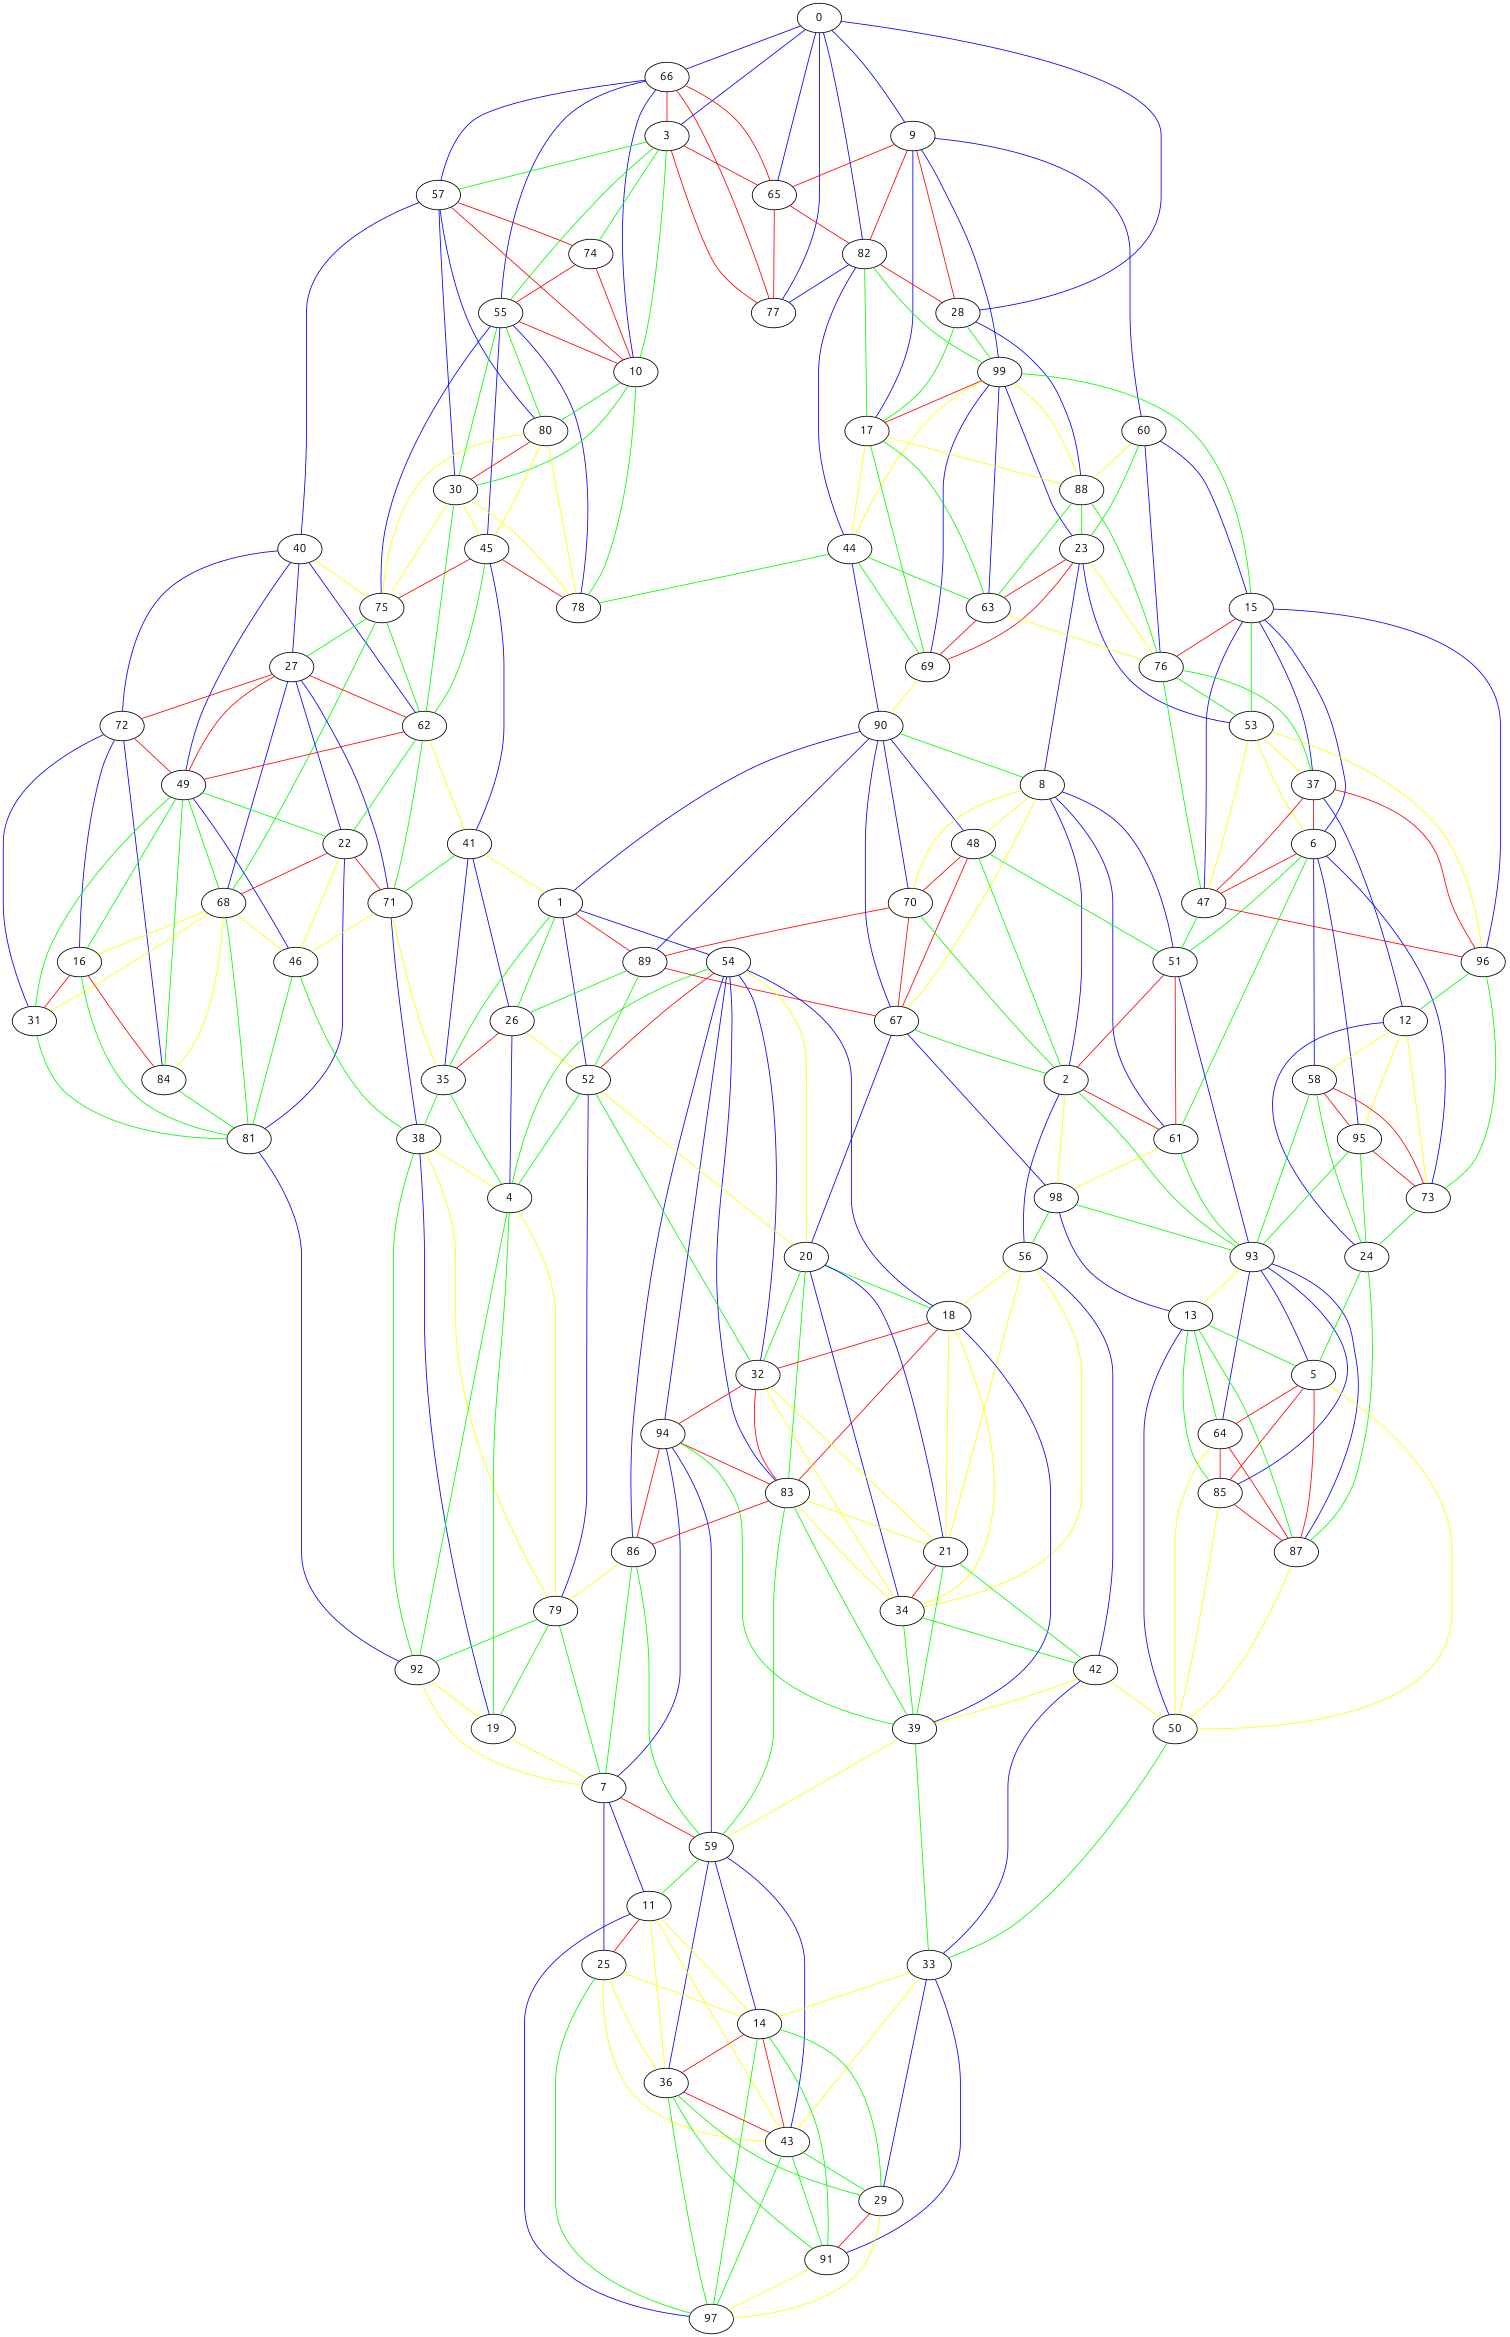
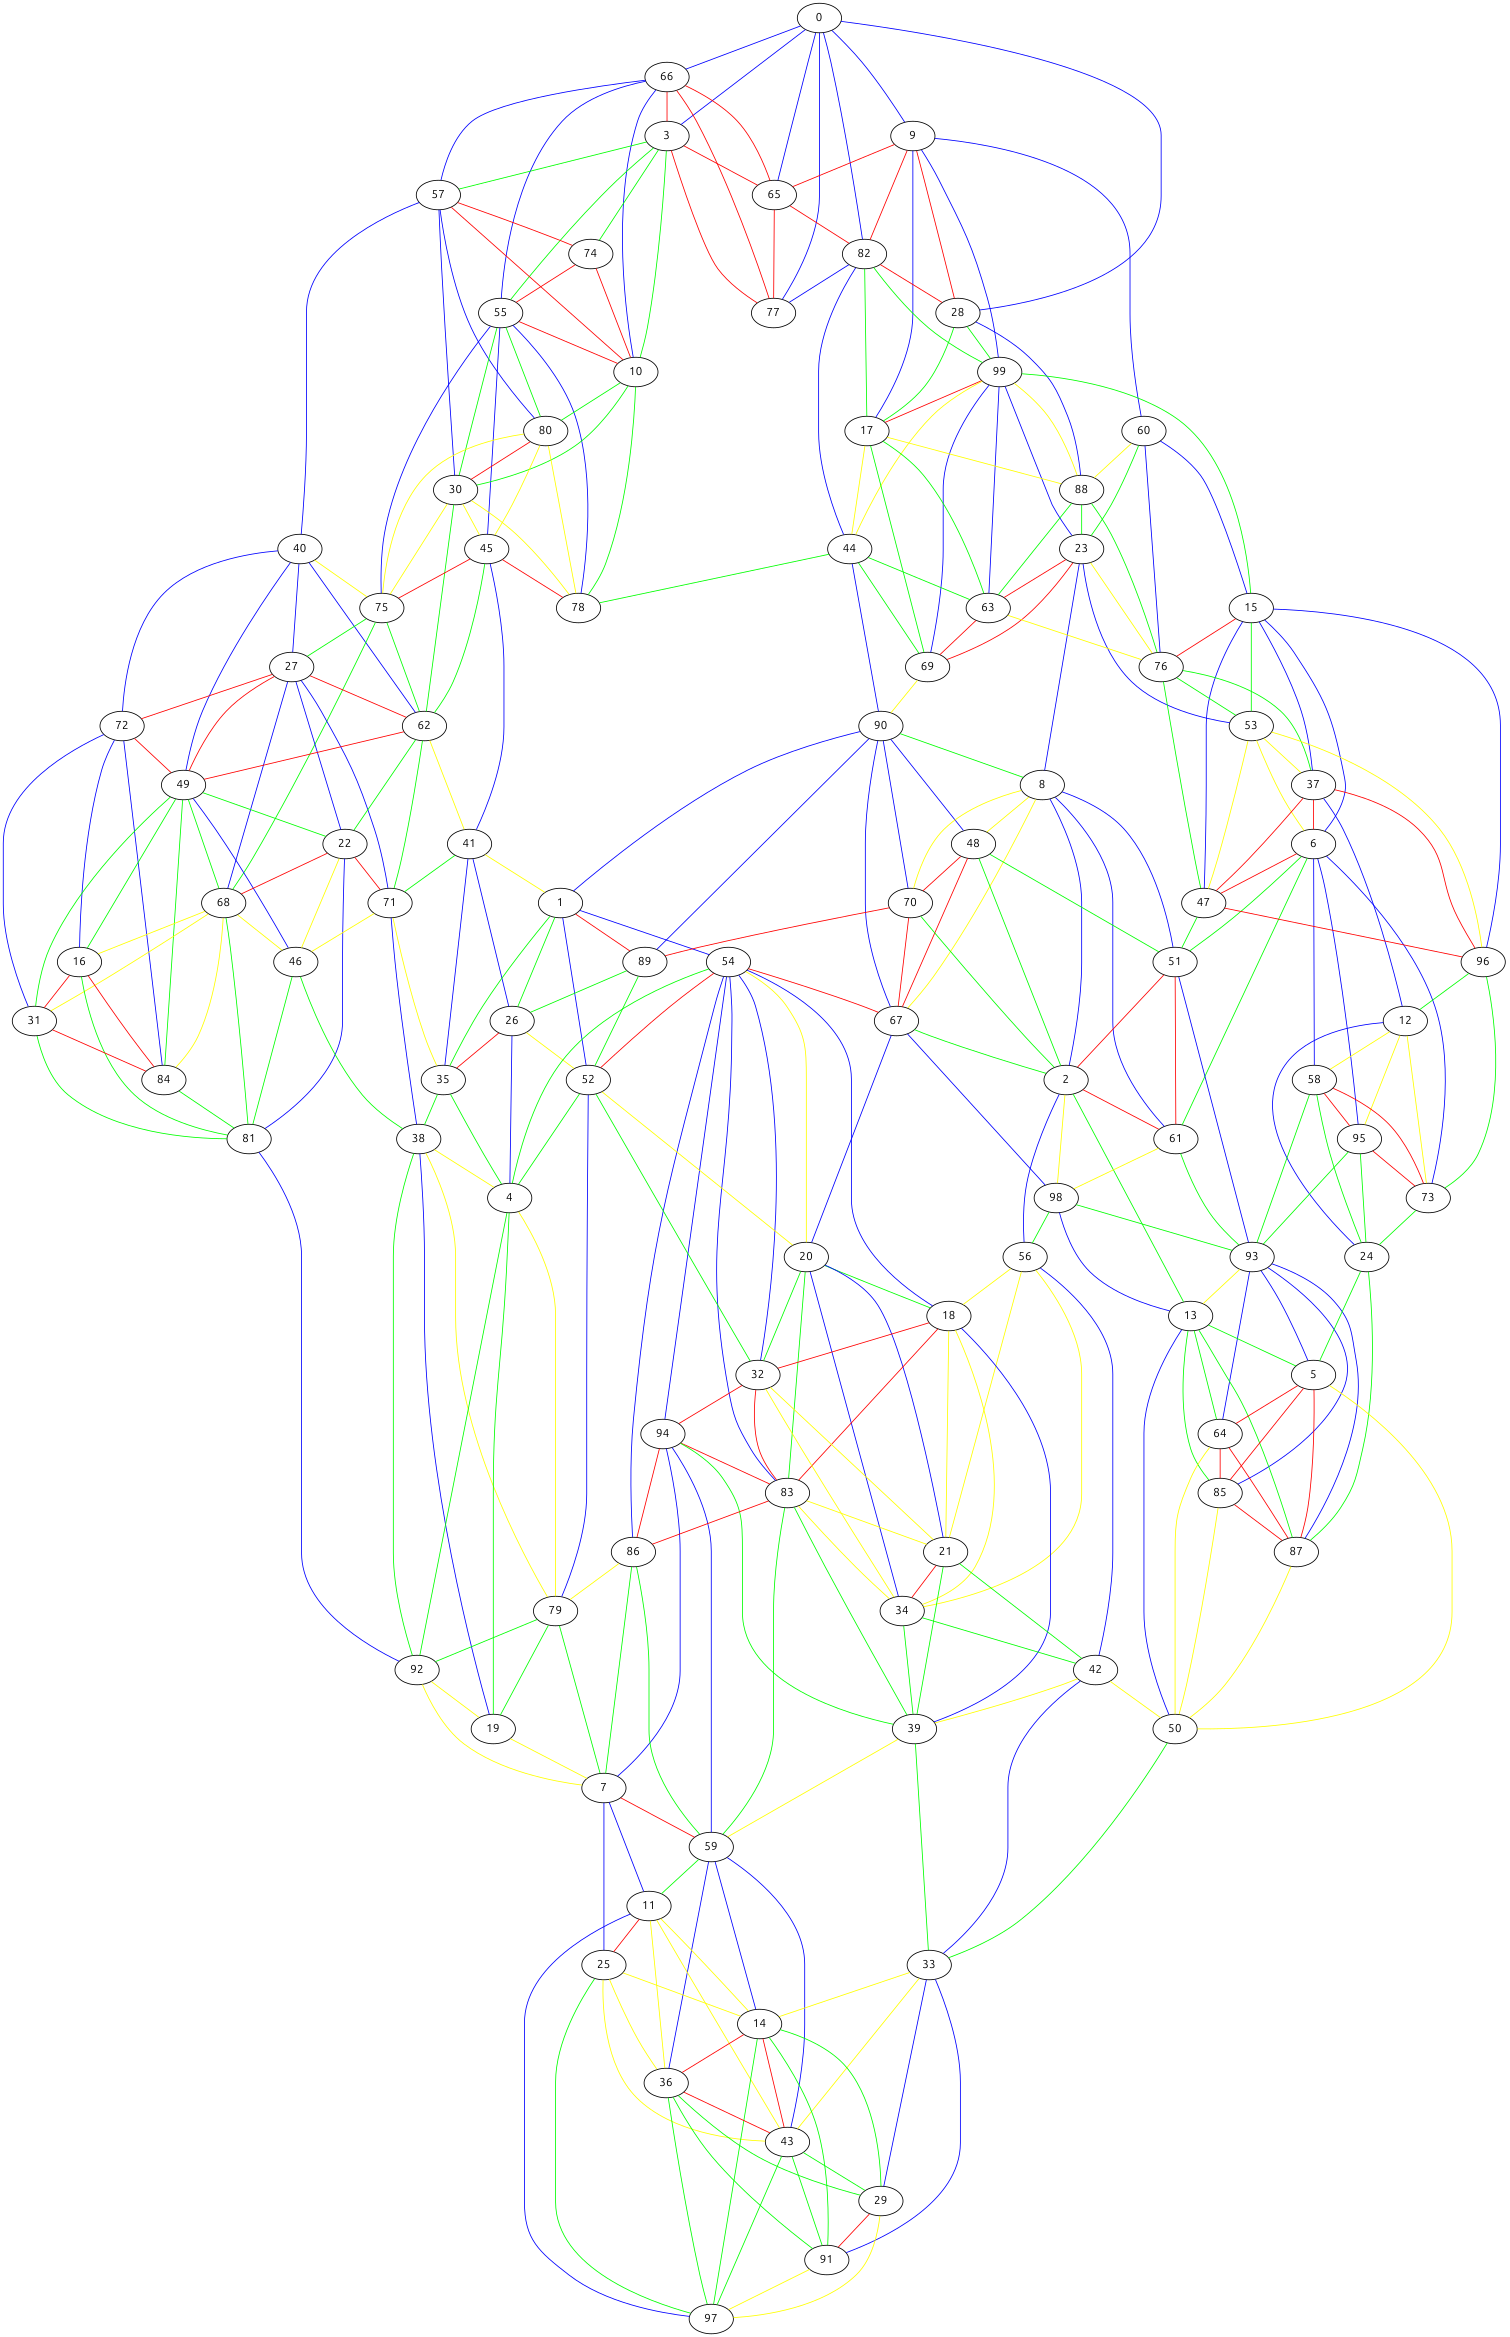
(765, 992) -> (814, 989)
none -> (97, 1050)
(1153, 1174) -> (1128, 1198)
